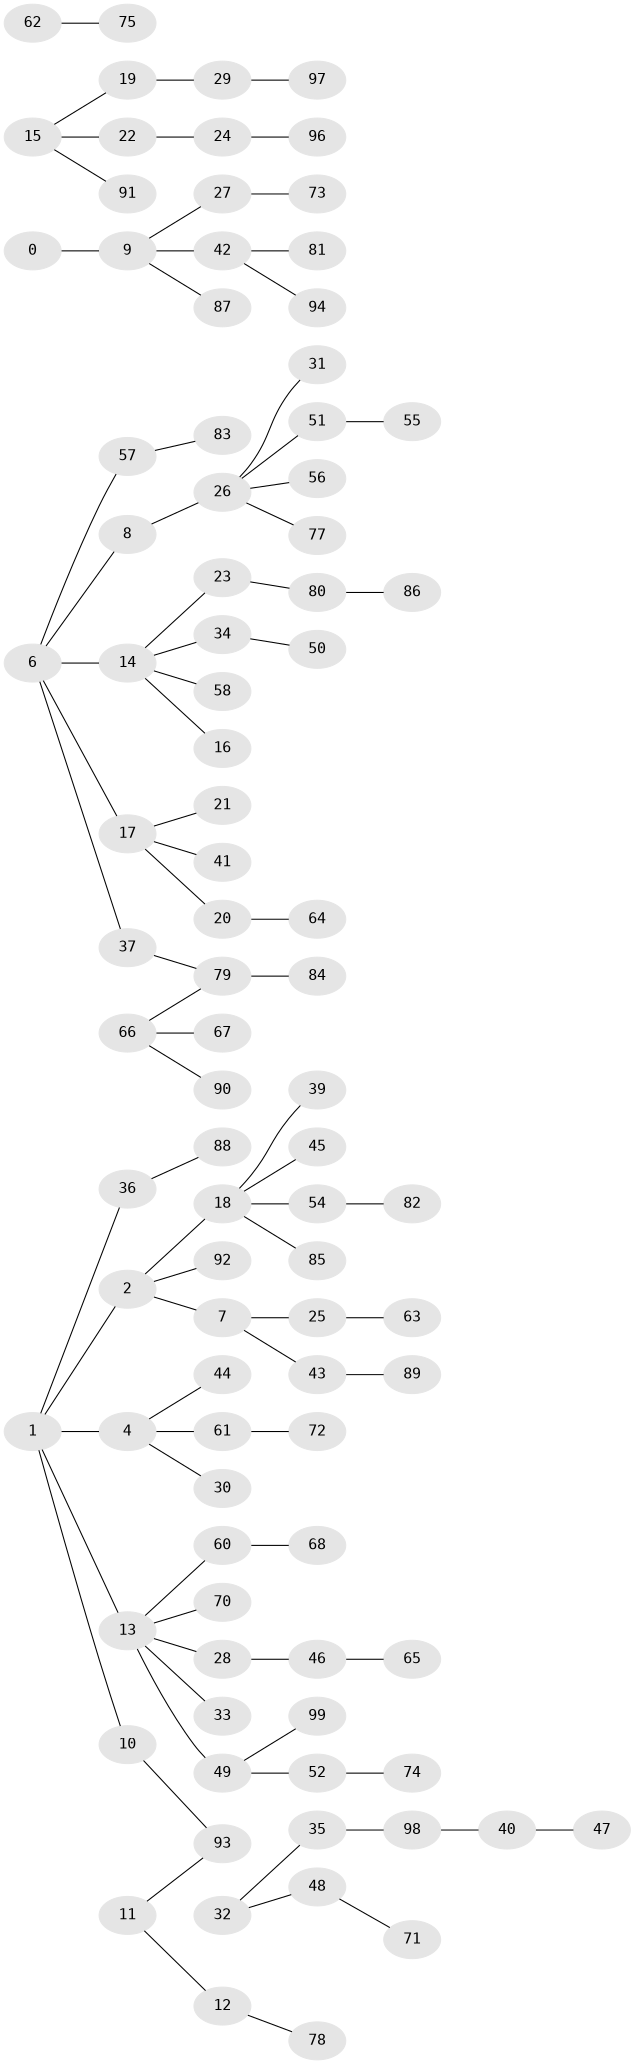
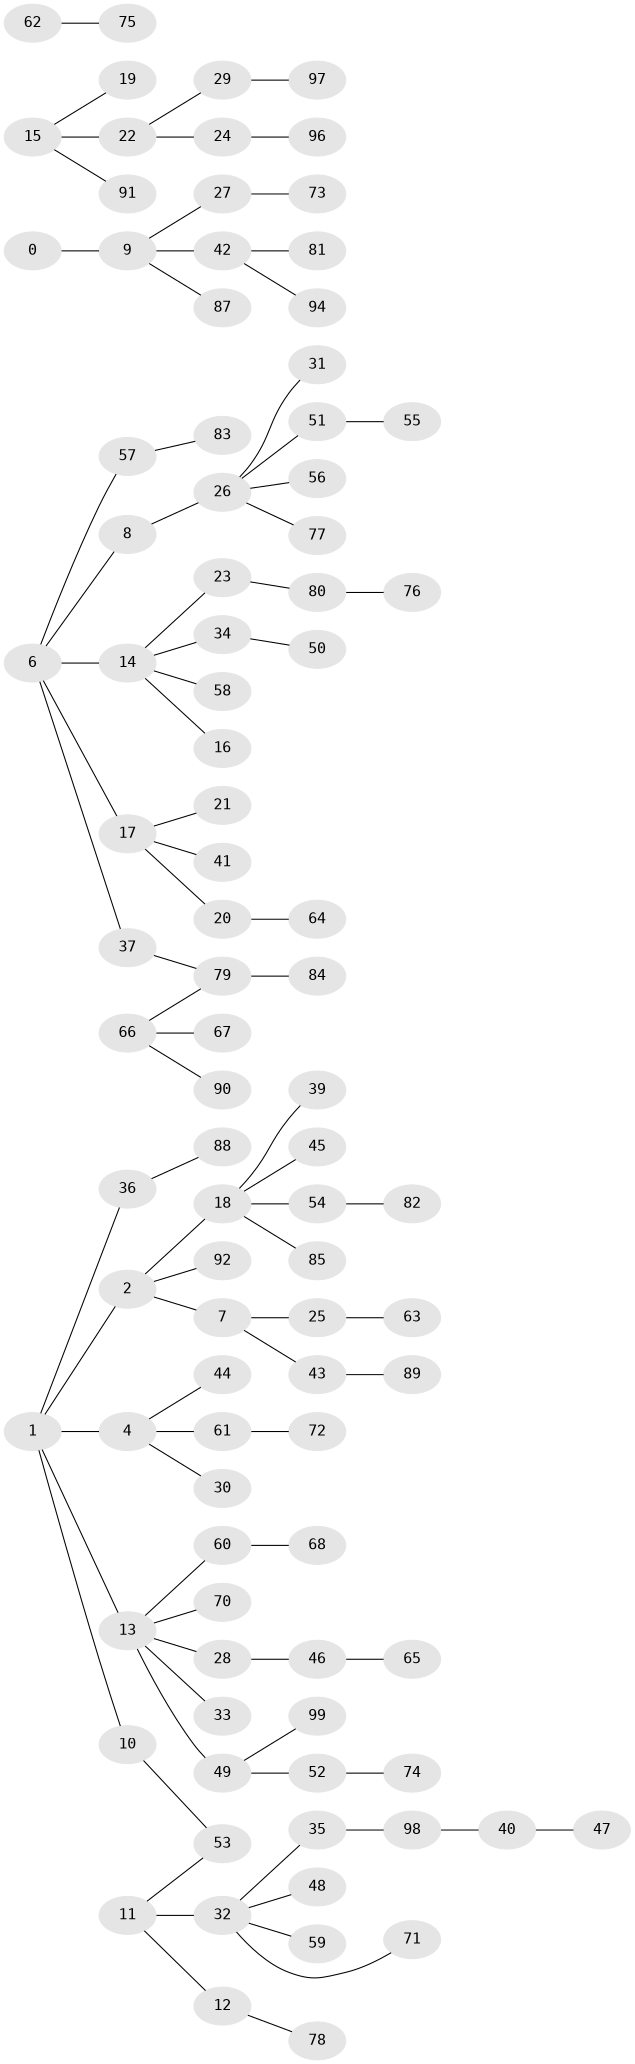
(175, 80) -> (175, 109)
(412, 592) -> (412, 592)
(222, 1844) -> (222, 1844)
(365, 1913) -> (309, 1977)
none -> (175, 1915)
none -> (317, 1944)
